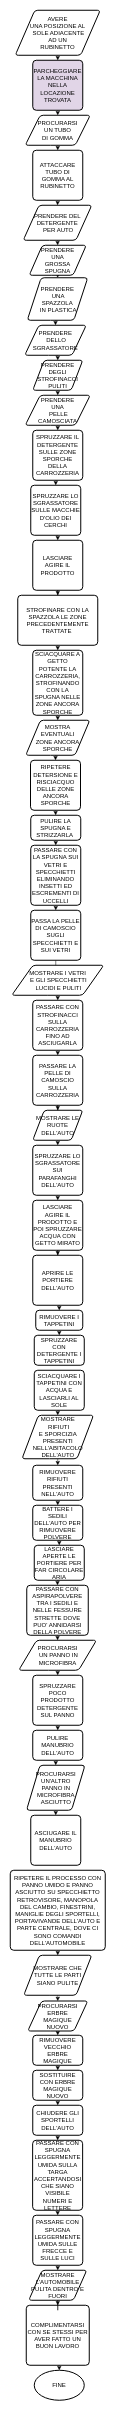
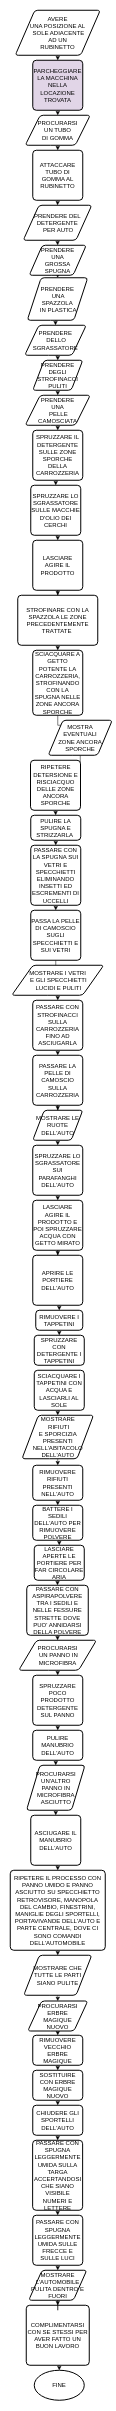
(58, 738) -> (80, 738)
none -> (57, 1865)
